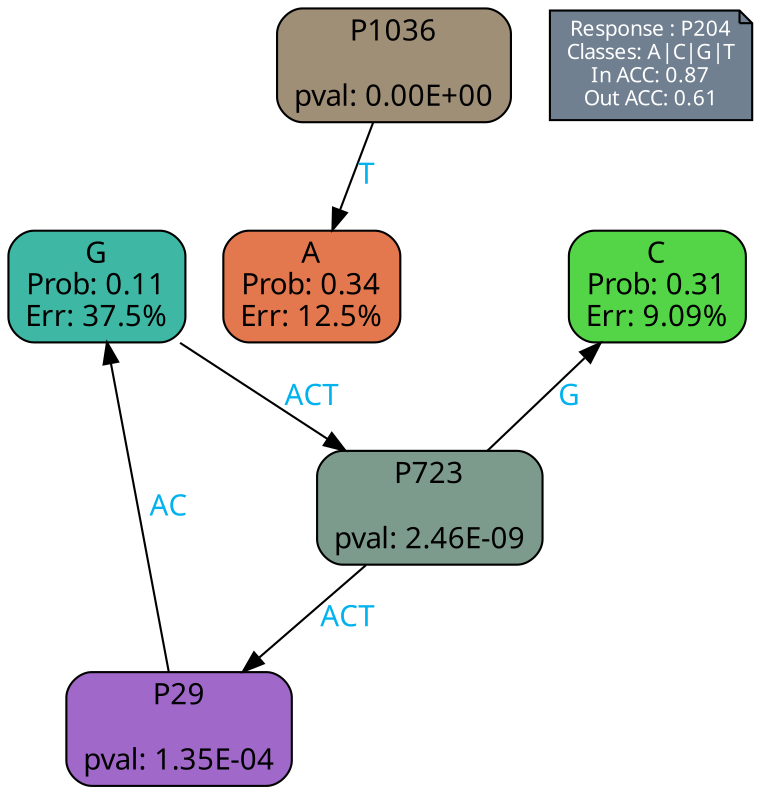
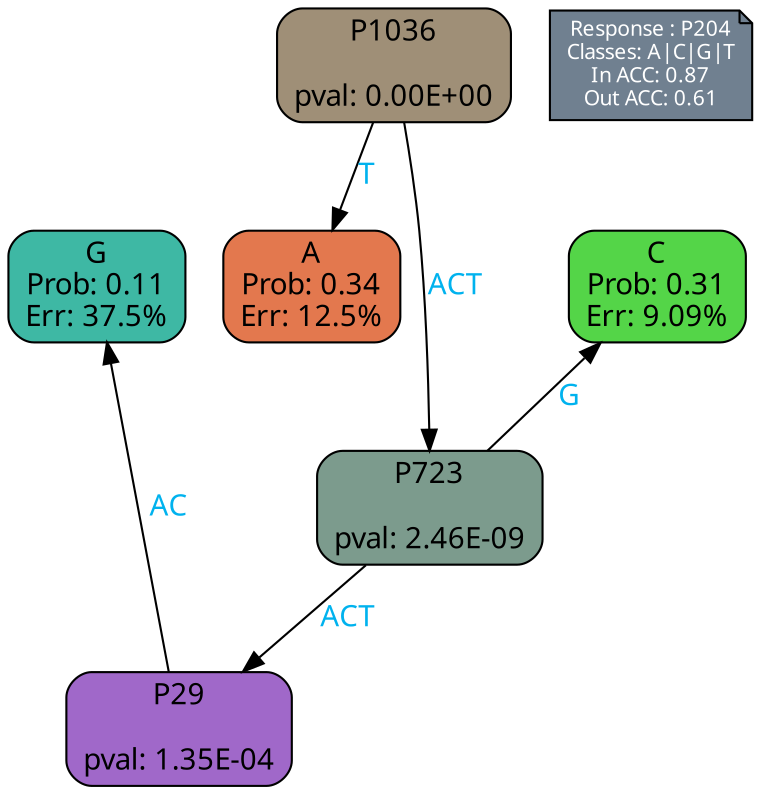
(254, 391) -> (423, 275)
